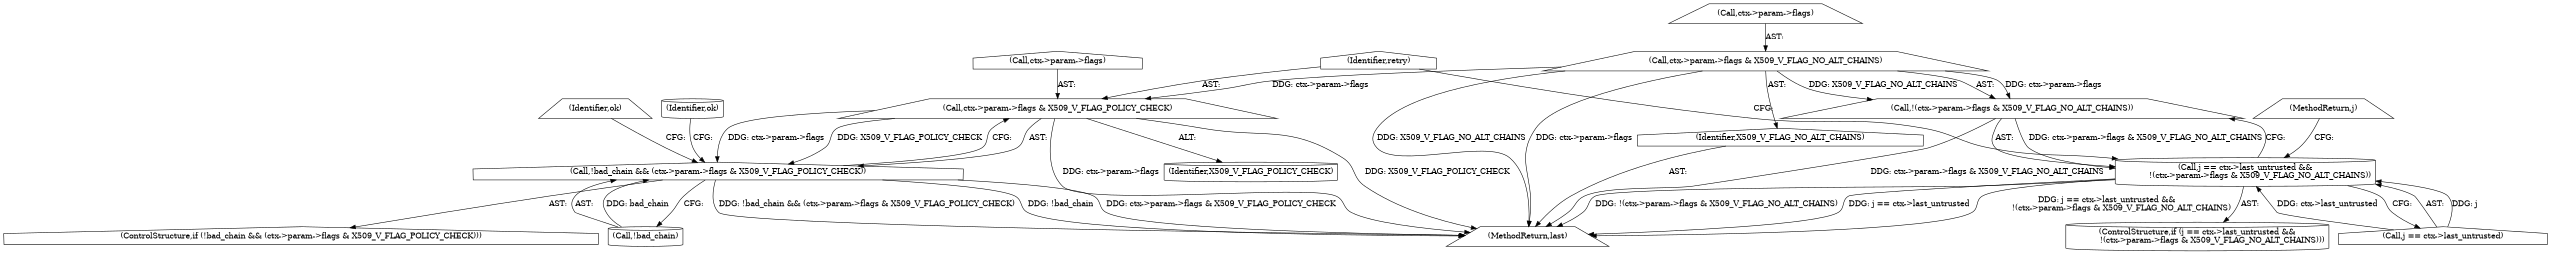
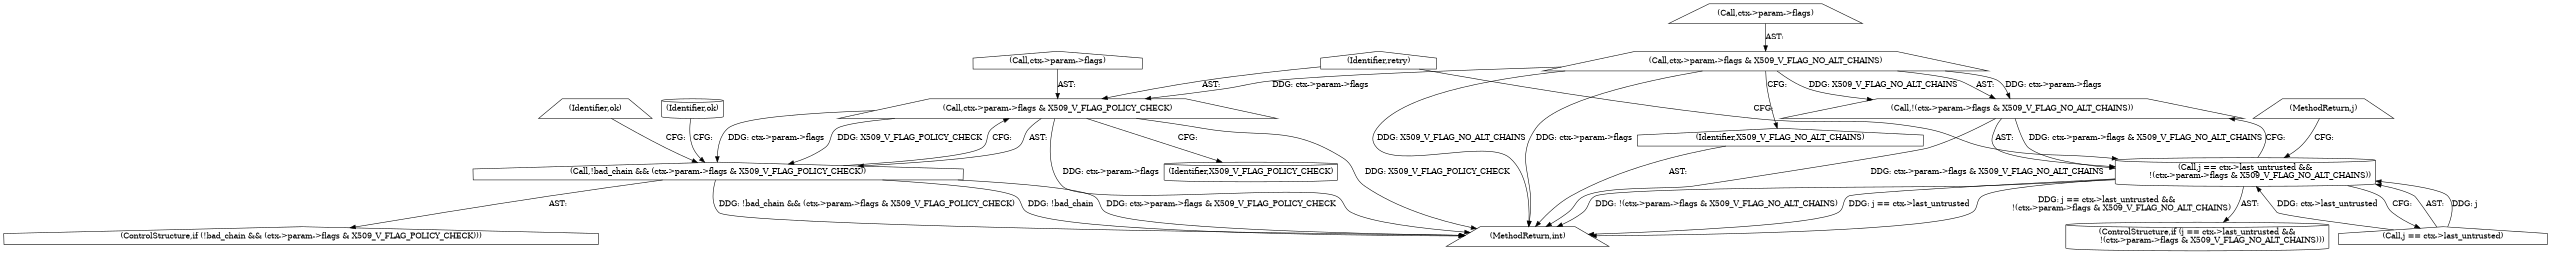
(1778, 85) -> (1778, 85)
(1189, 138) -> (1189, 138)
(646, 237) -> none
(1528, 237) -> (1528, 237)
